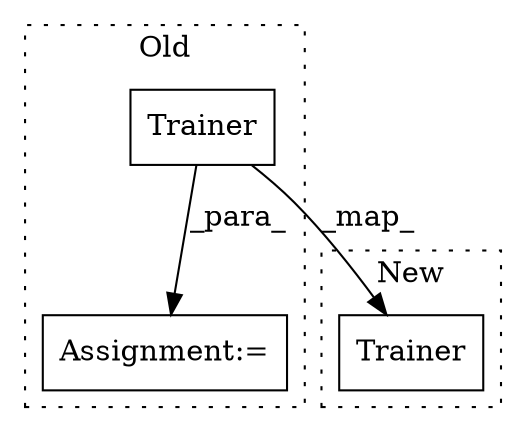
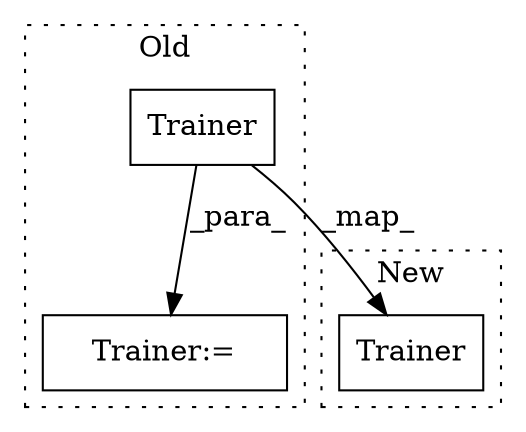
(165, 353) -> (165, 353)
